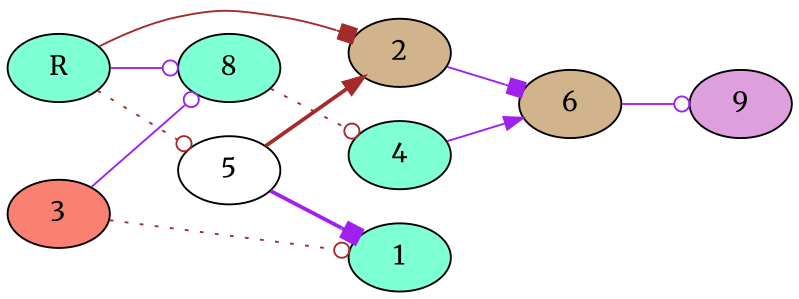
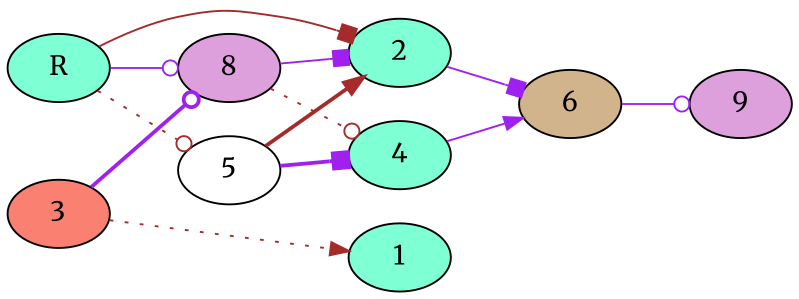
(400, 53) -> (400, 53)
none -> (305, 61)
(229, 68) -> (229, 68)
(138, 146) -> (138, 146)
(306, 209) -> (305, 164)
(222, 235) -> (222, 235)
